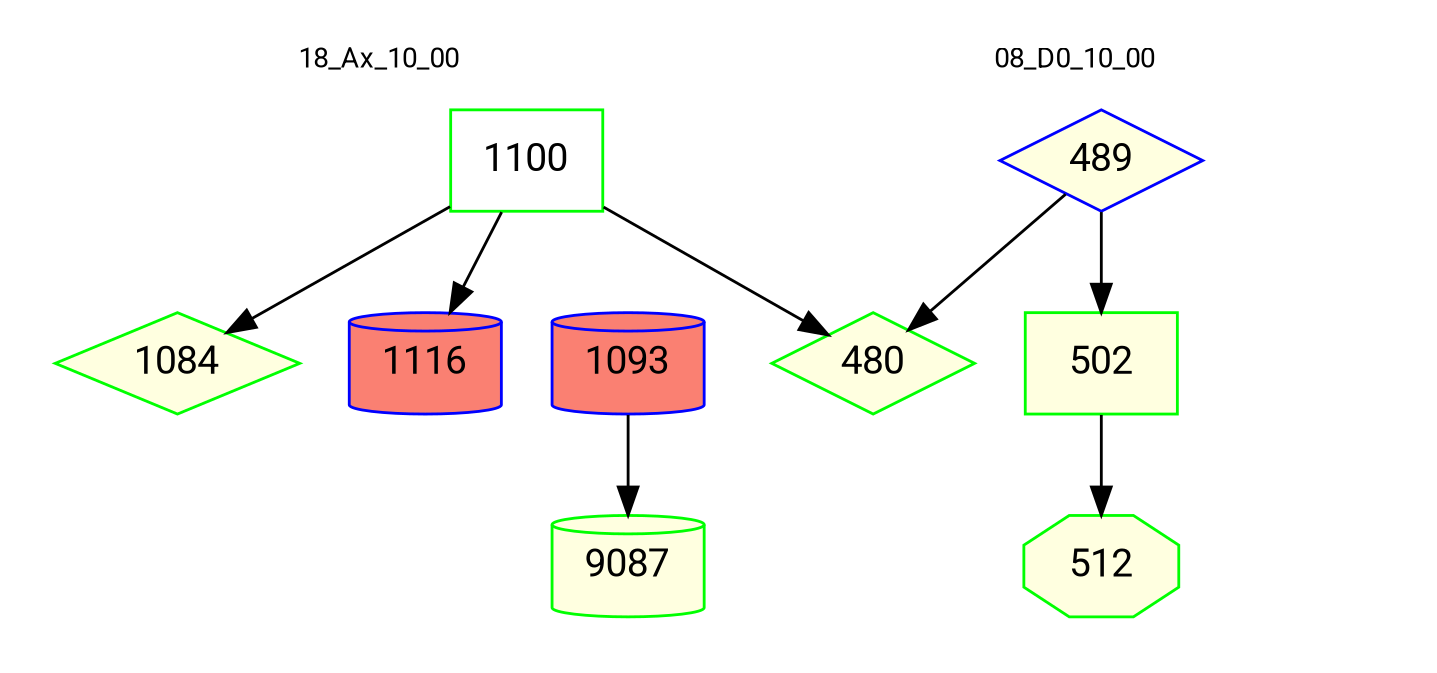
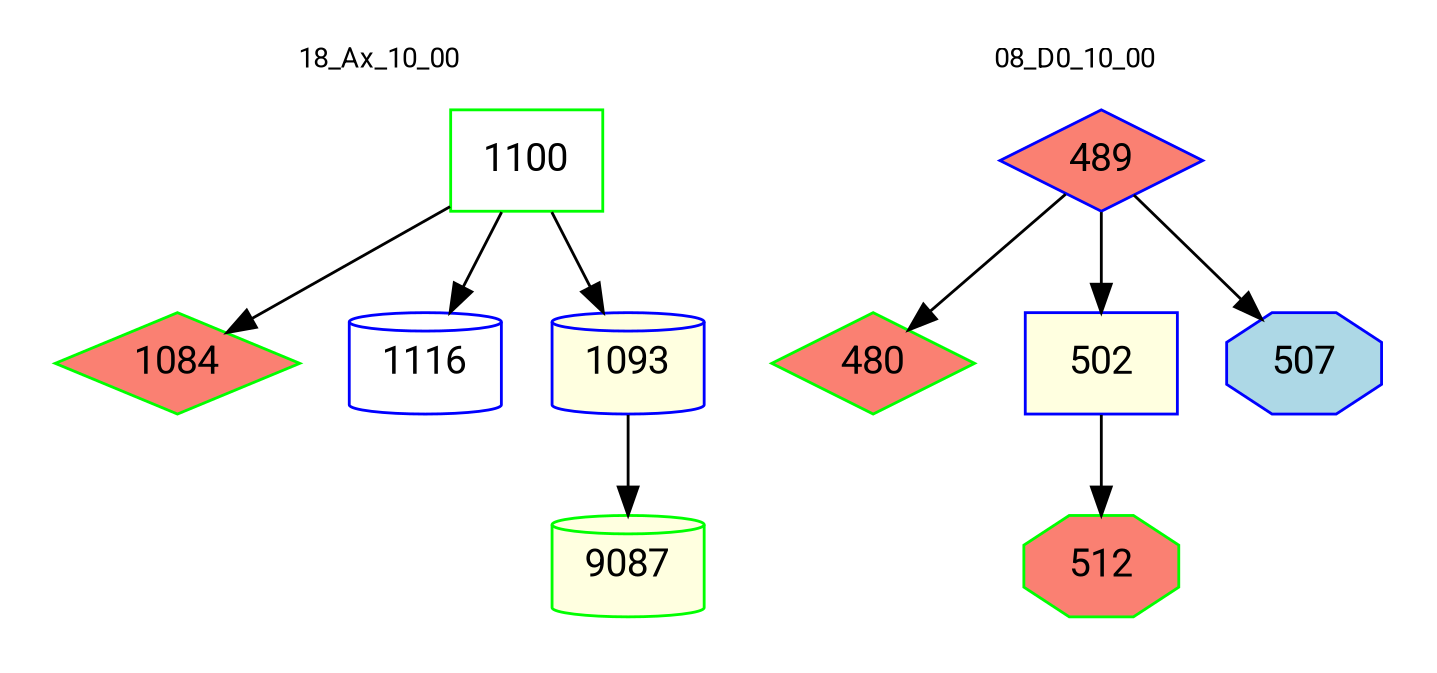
(1101, 161) -> (1101, 161)
(704, 264) -> (571, 249)
(177, 363) -> (177, 363)
(425, 363) -> (425, 363)
(628, 363) -> (628, 363)
(873, 363) -> (873, 363)
(1101, 363) -> (1101, 363)
none -> (1304, 363)
(1101, 566) -> (1101, 566)
